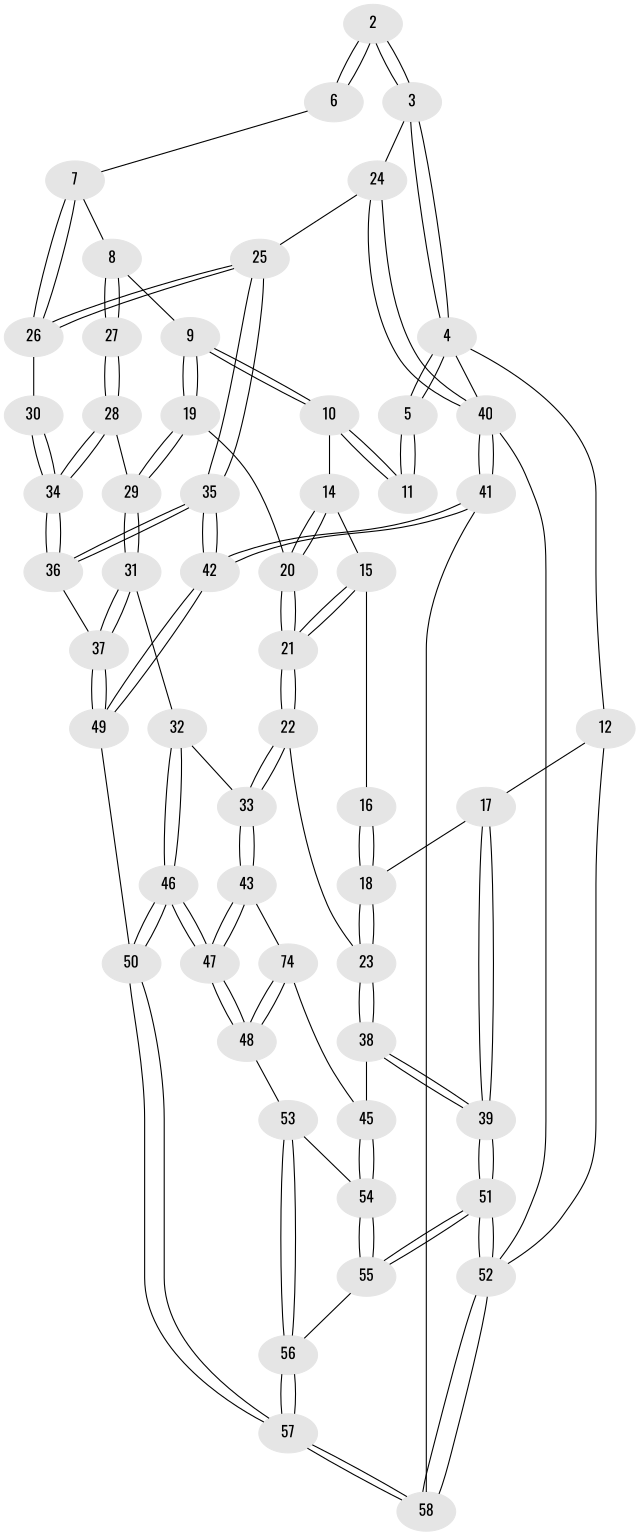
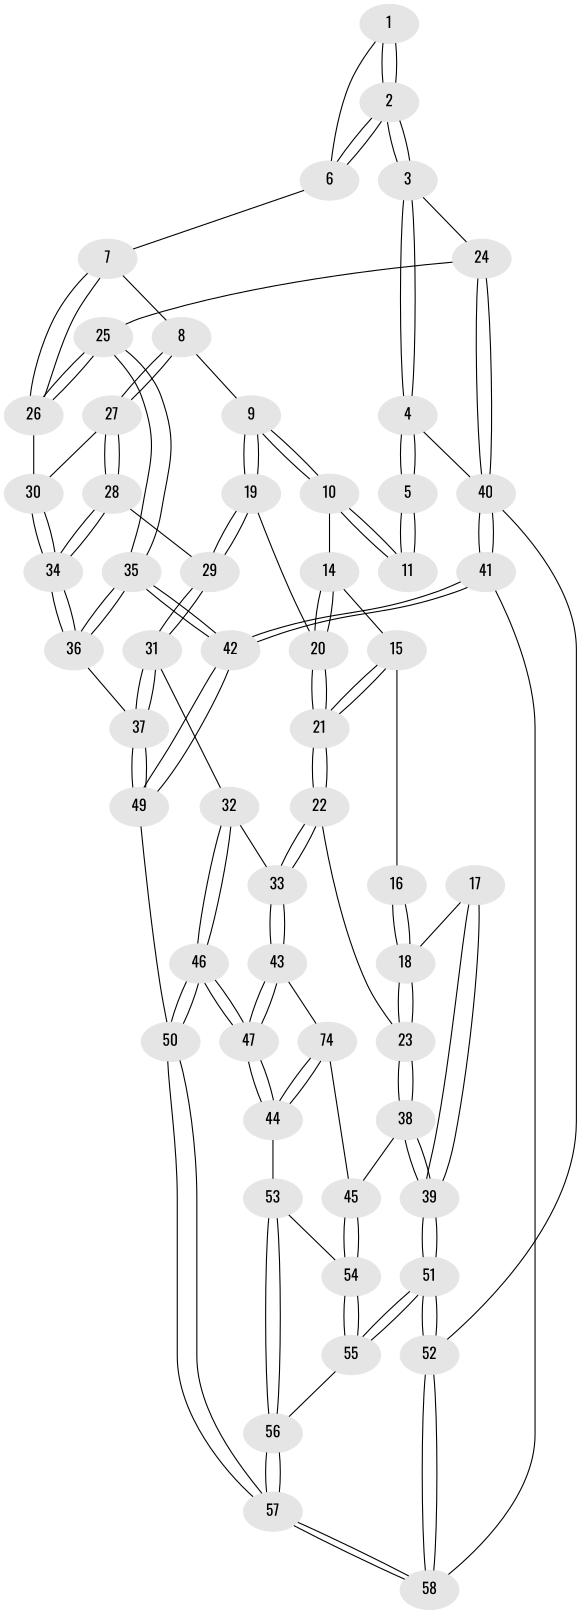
none -> (389, 24)
none -> (73, 454)
(606, 729) -> none
(247, 1042) -> (273, 1120)
